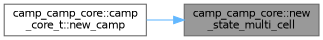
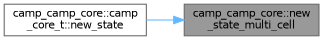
(75, 20) -> (75, 20)
